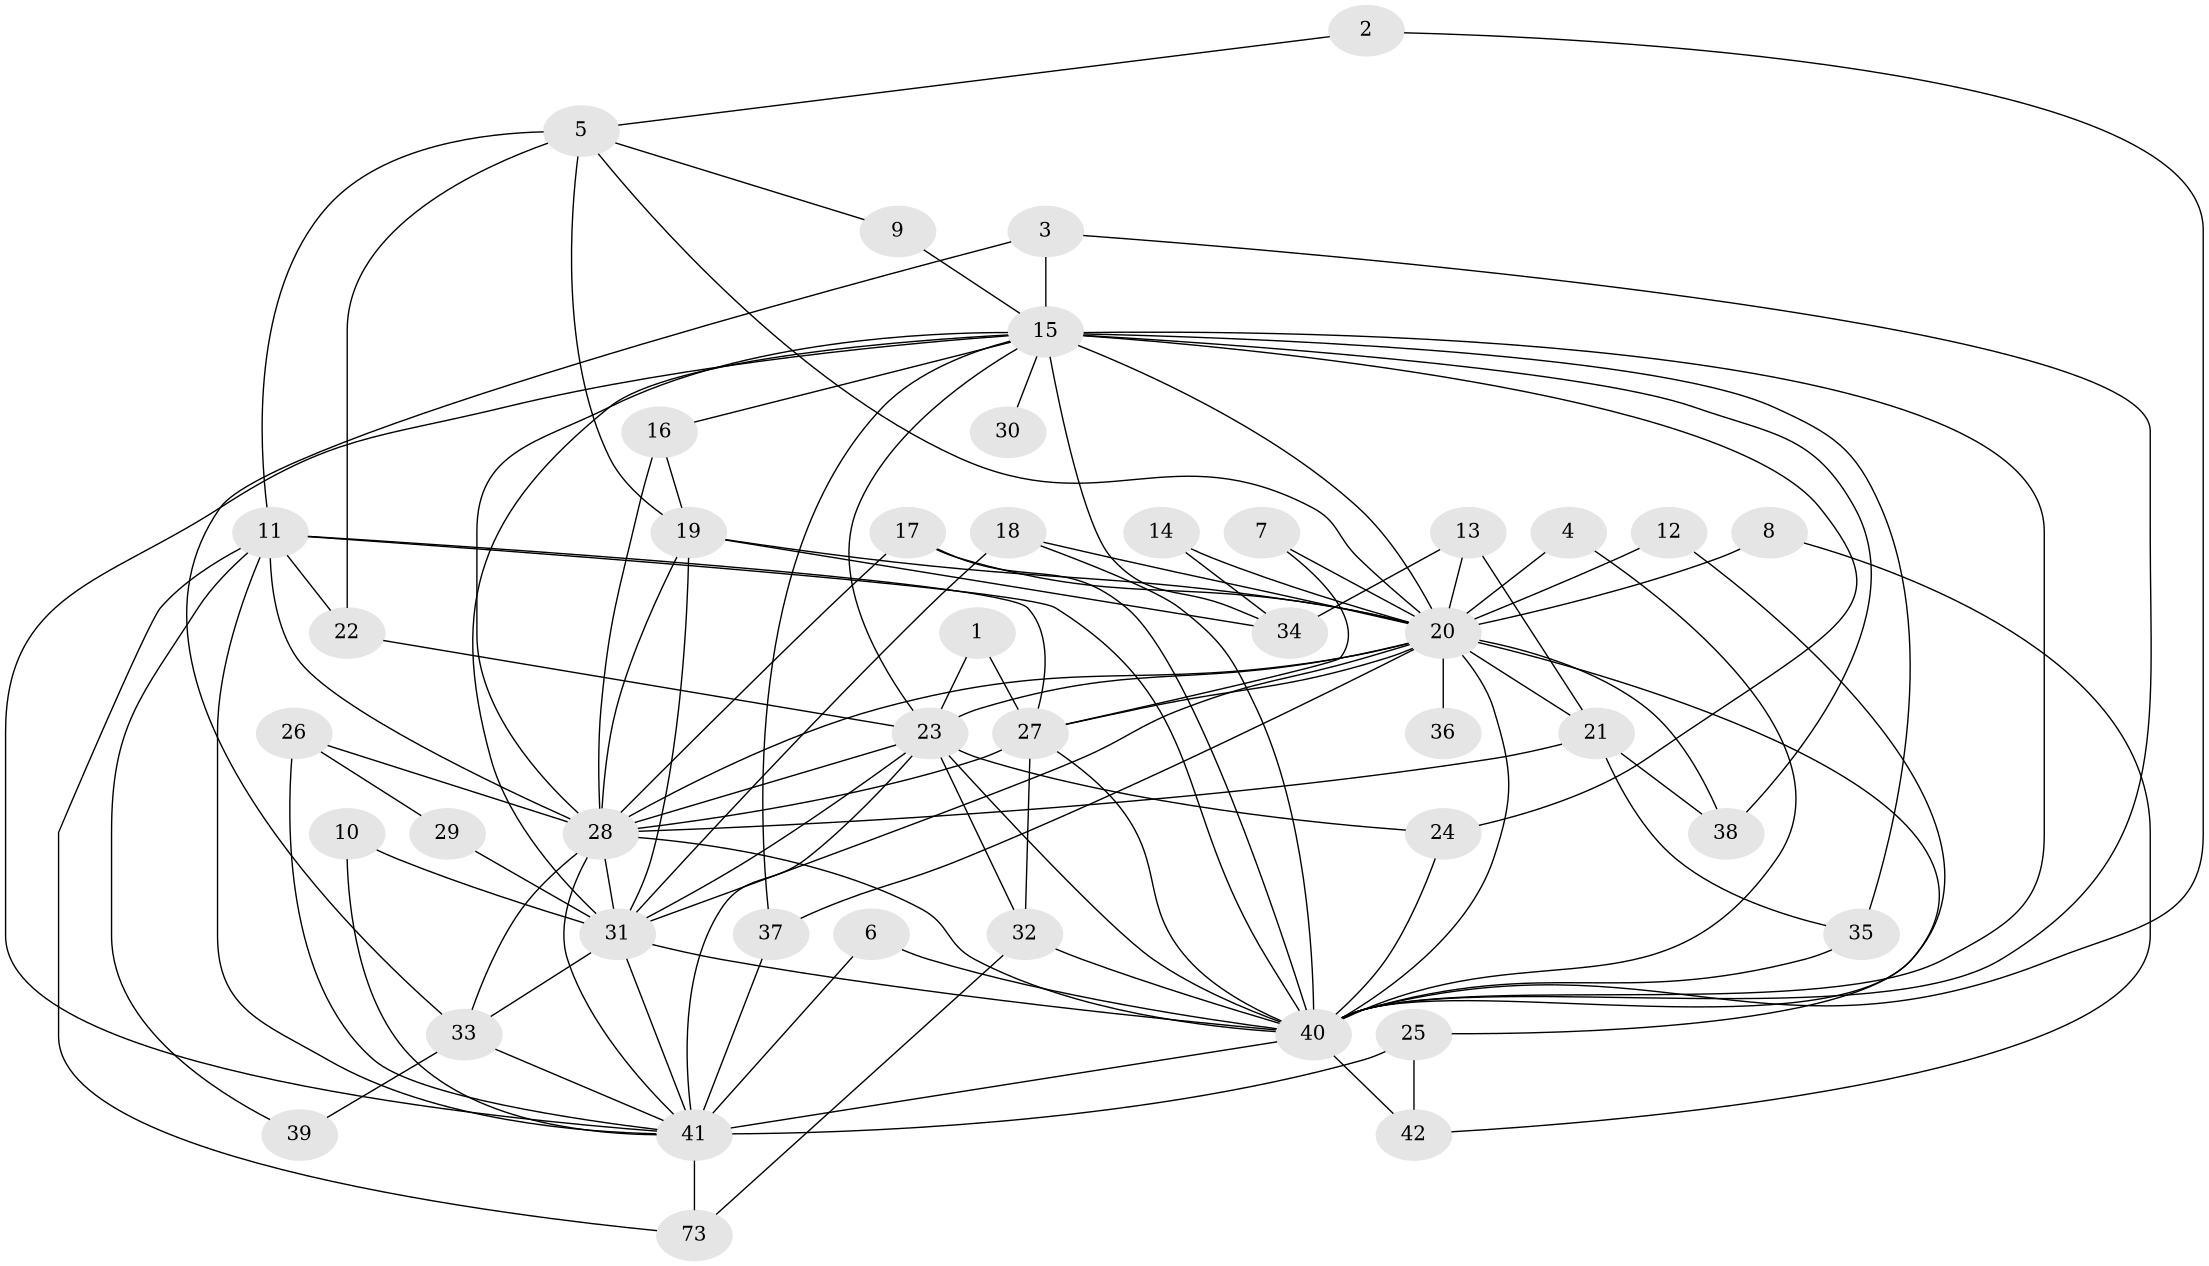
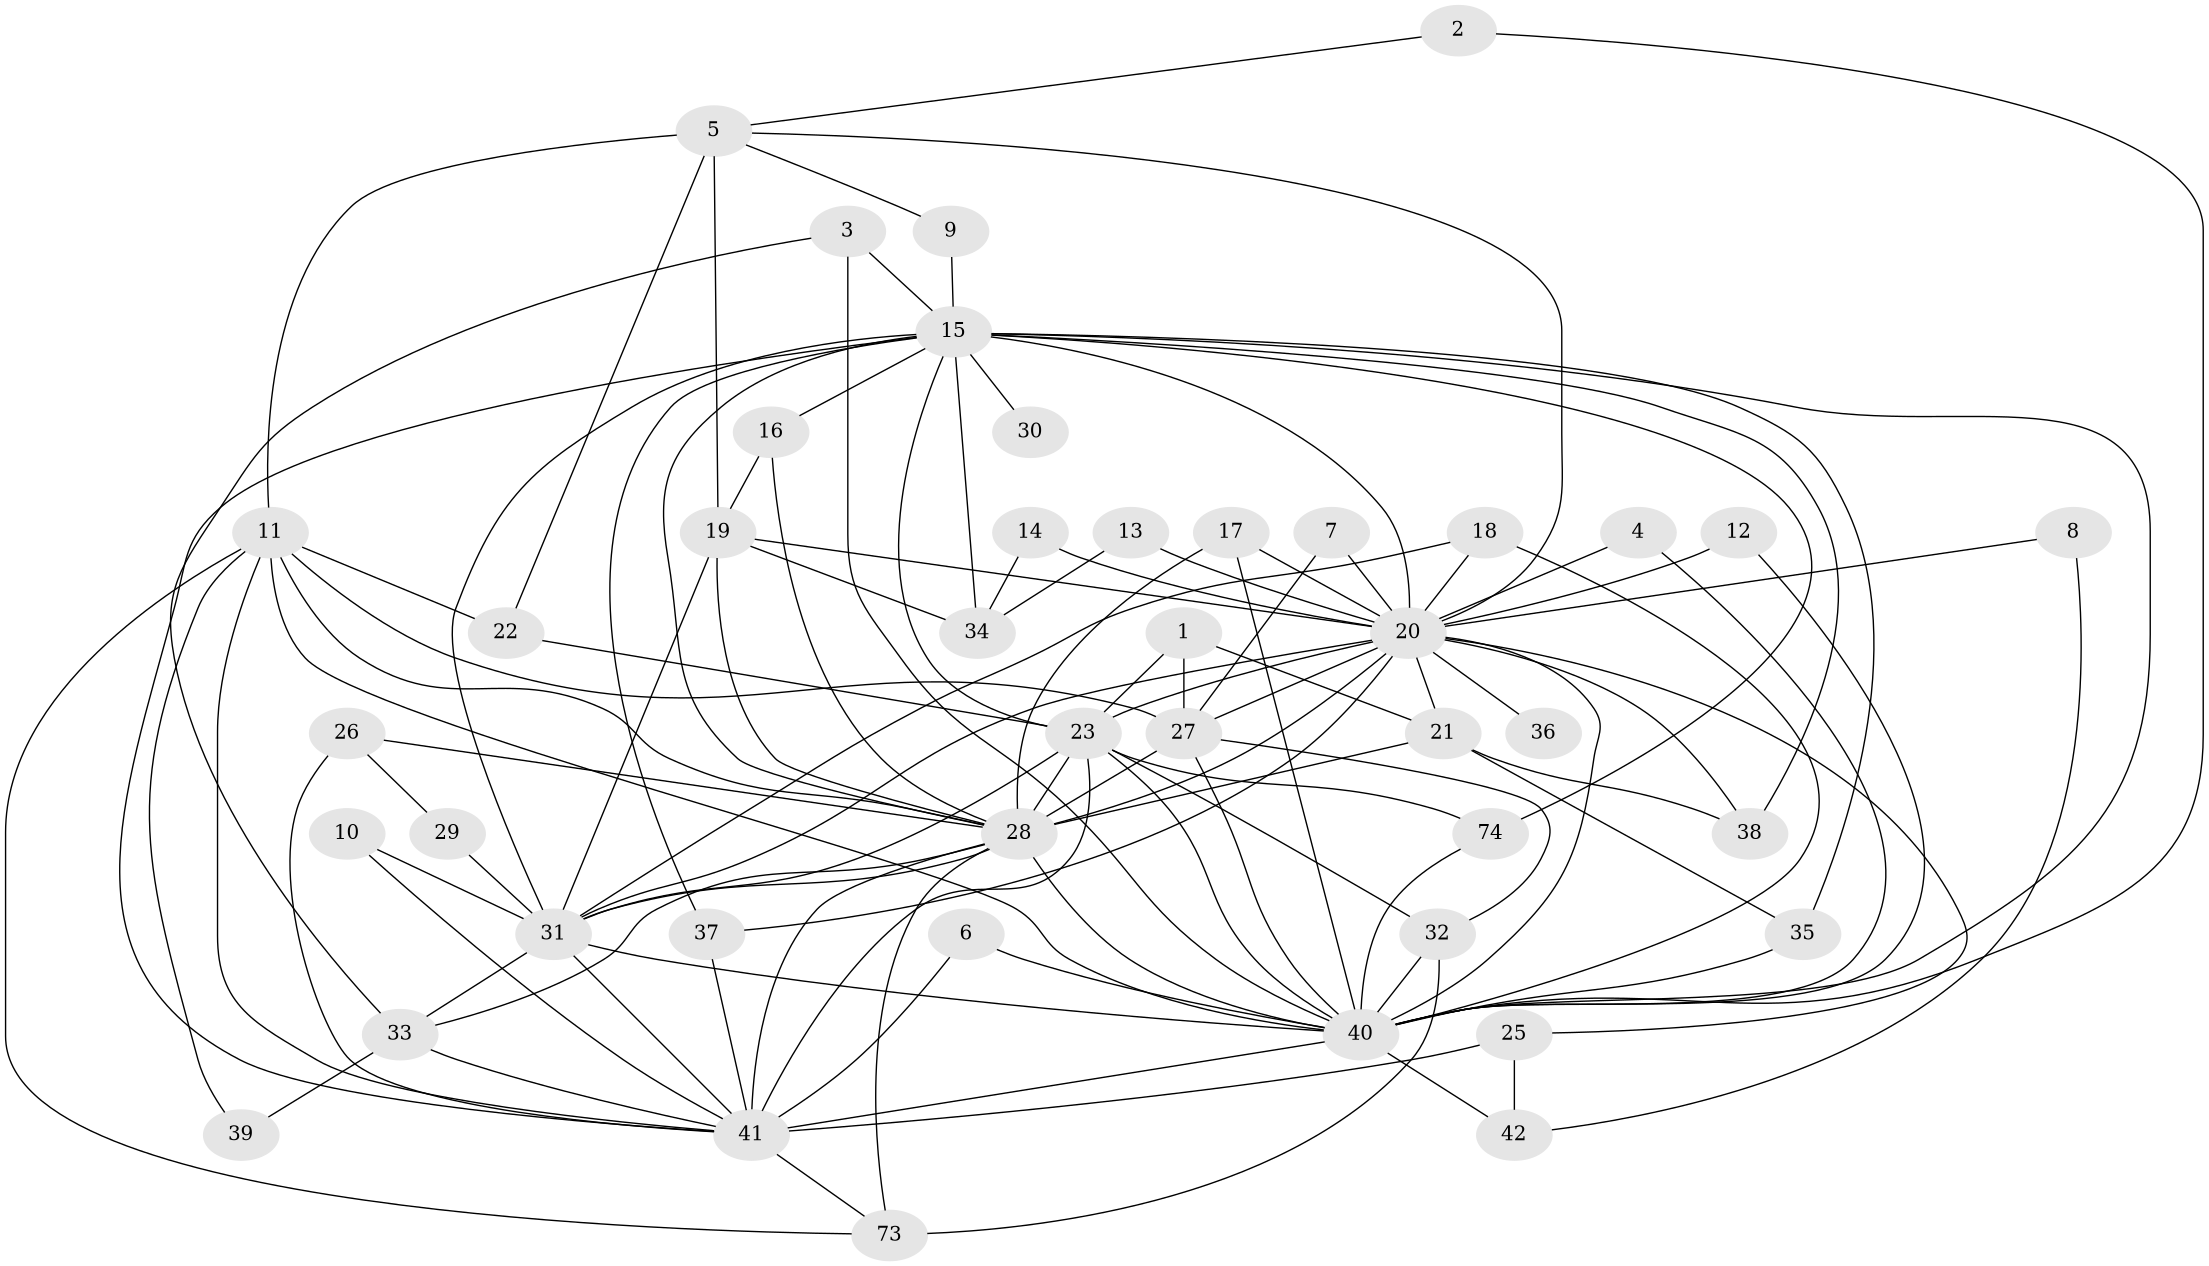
(1532, 633) -> (1319, 685)
(1443, 834) -> (1491, 834)
none -> (883, 1010)
